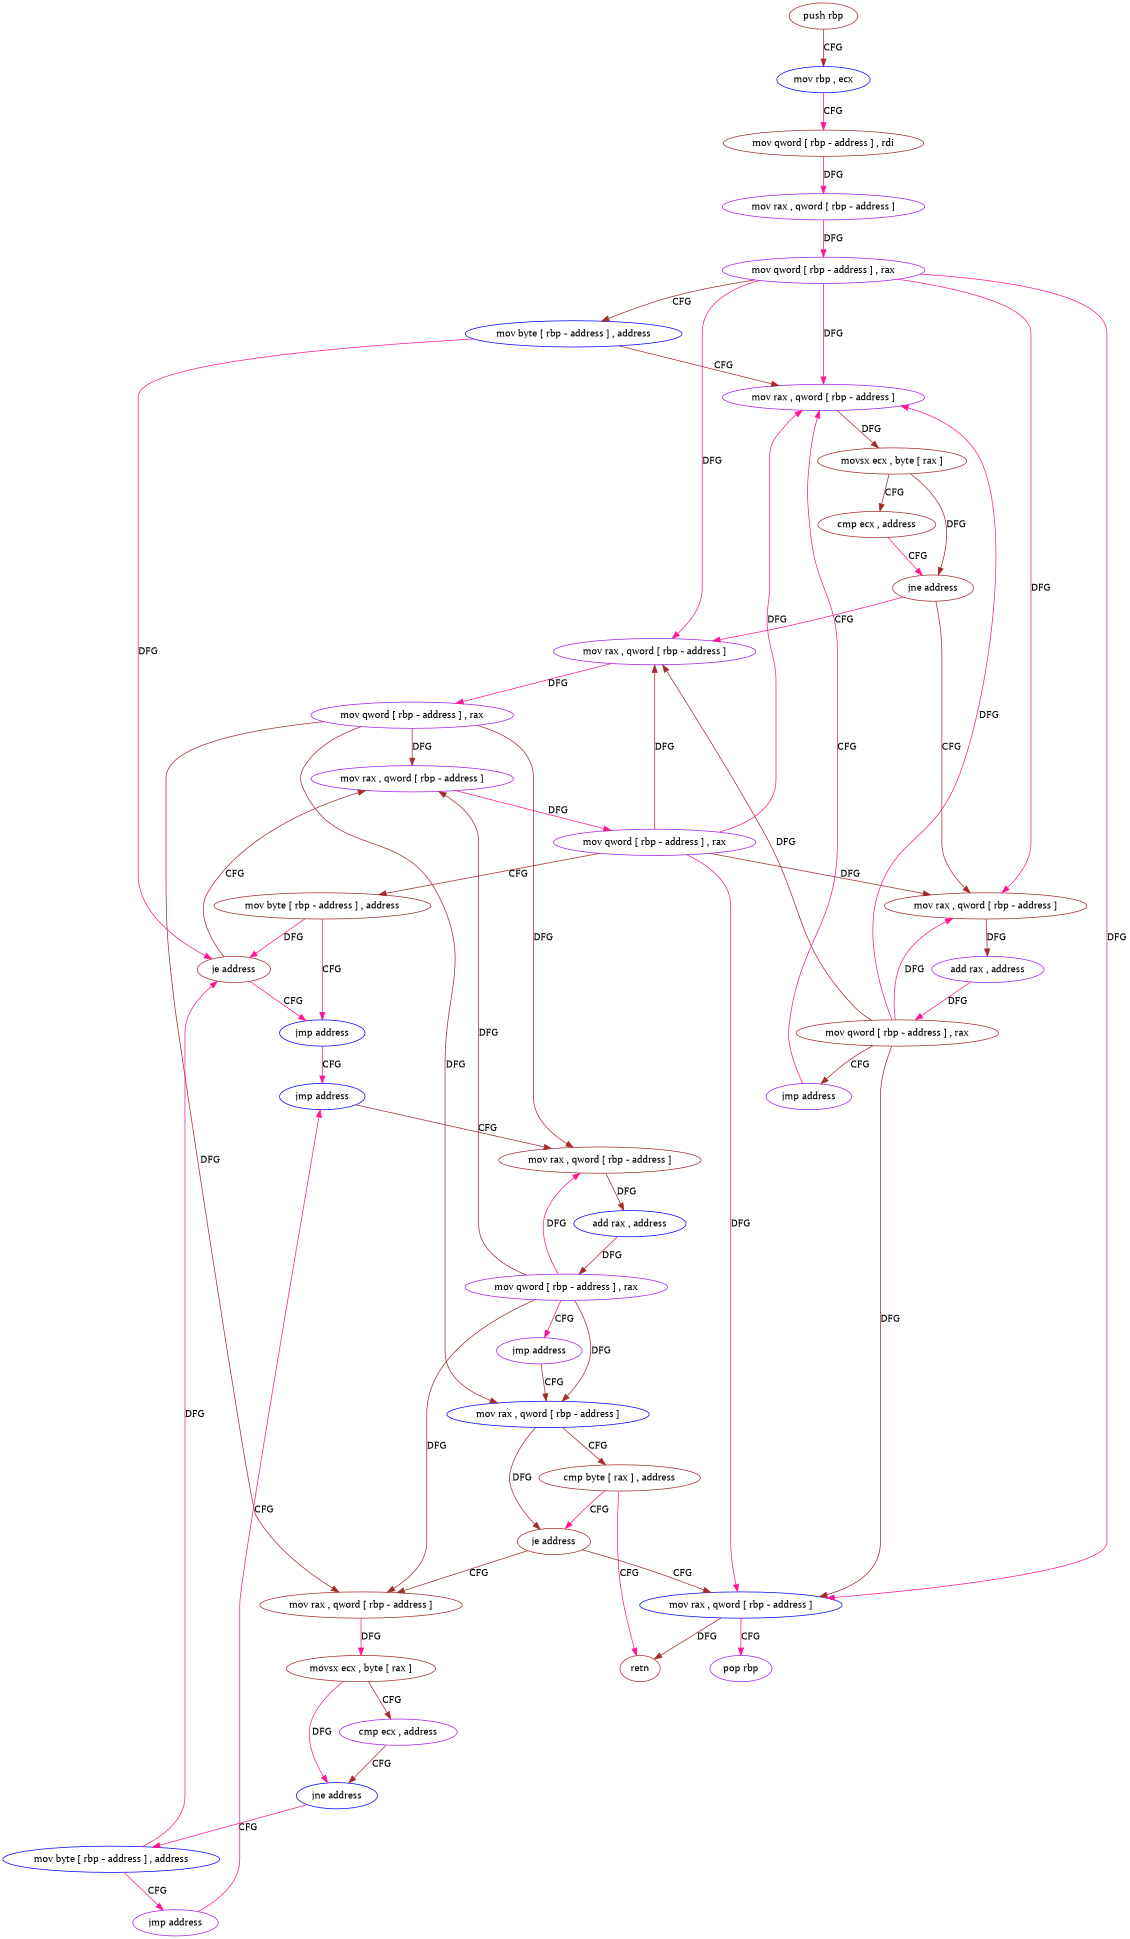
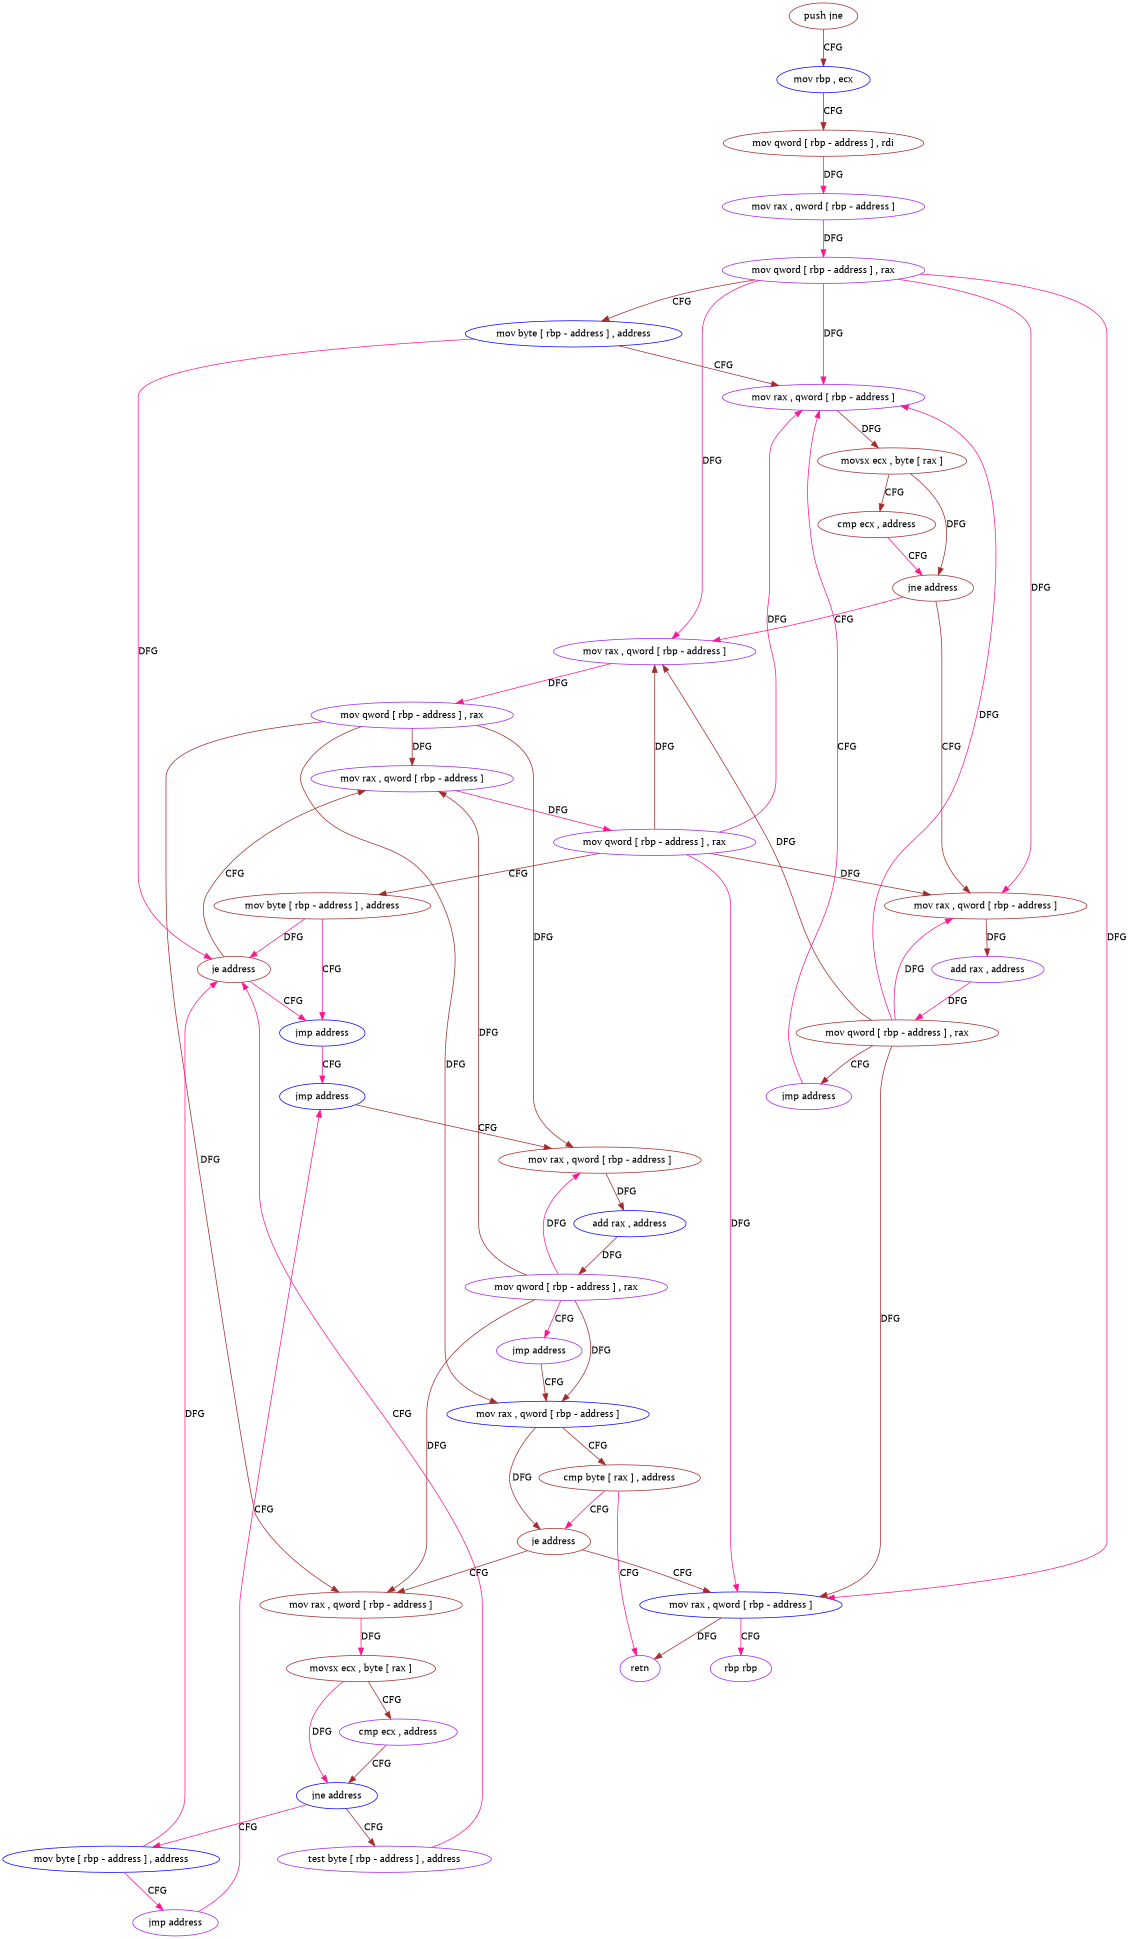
(823, 16) -> (823, 16)
(823, 108) -> (823, 108)
(640, 1669) -> (640, 1669)
(741, 1669) -> (741, 1669)
none -> (384, 1859)
